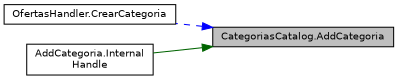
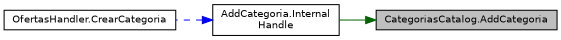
(189, 25) -> (189, 20)
